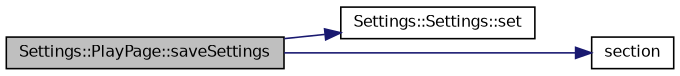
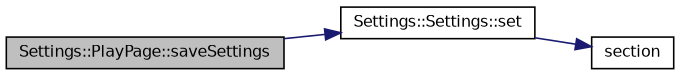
(430, 53) -> (555, 41)
